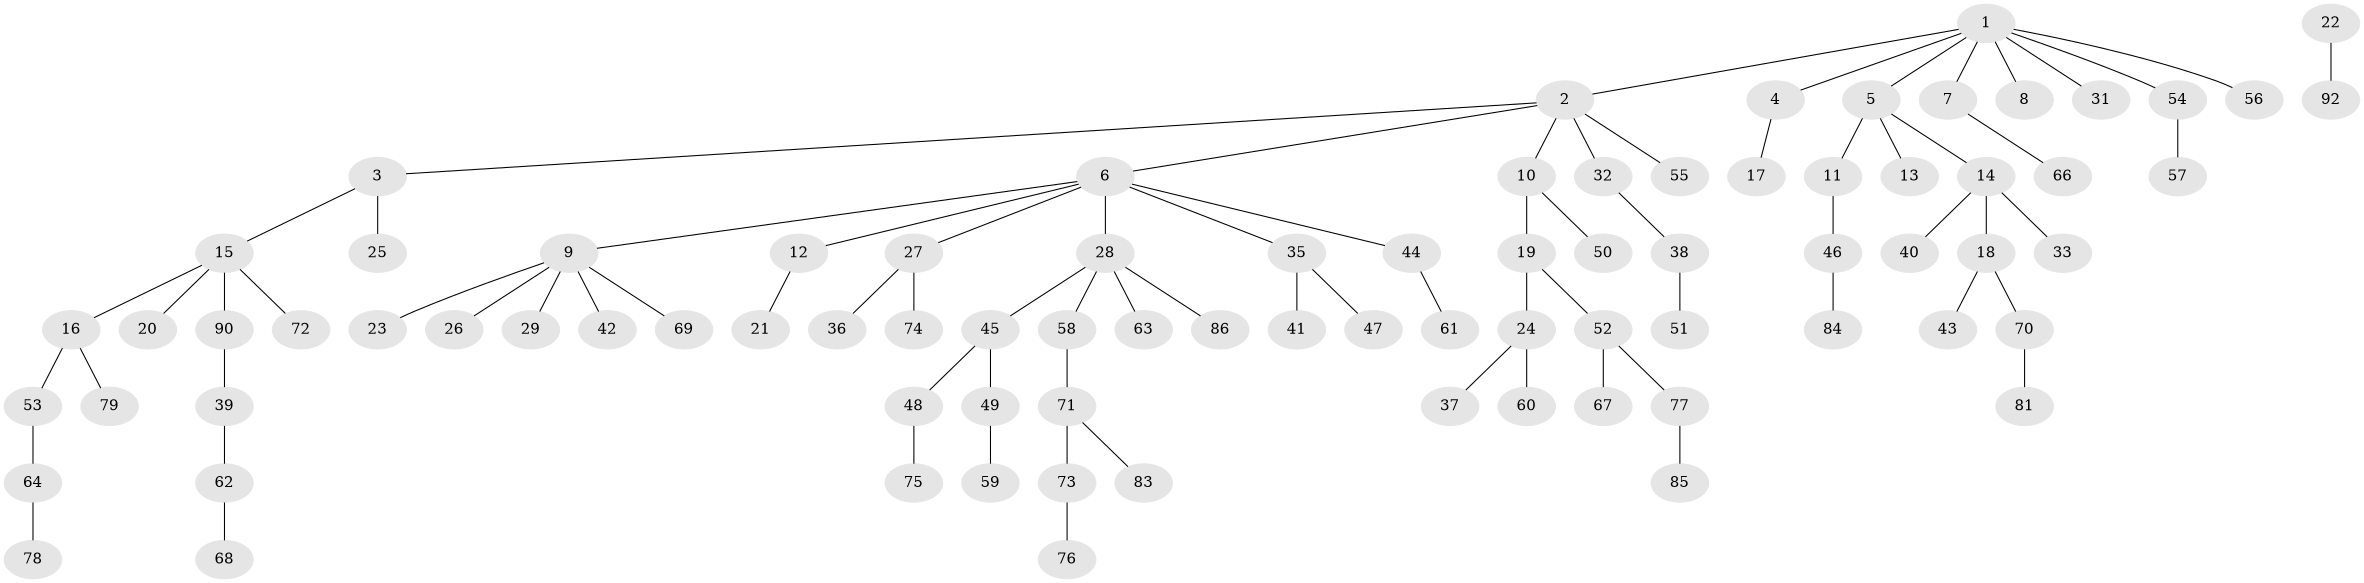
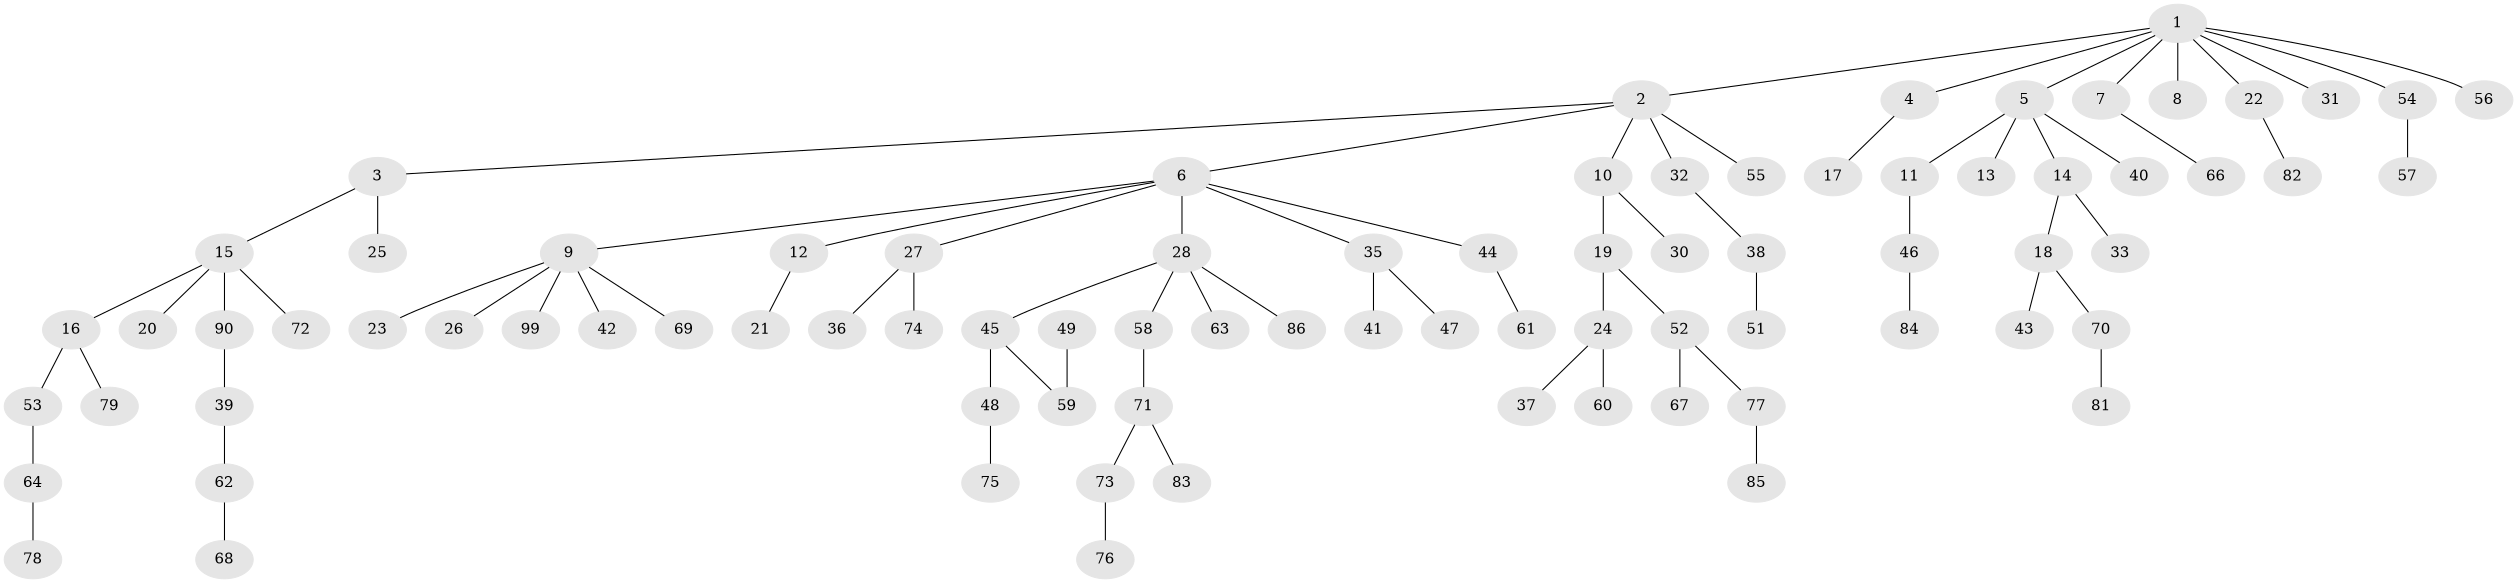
none -> (2216, 62)
(2331, 100) -> (2293, 177)
(1948, 215) -> (2082, 138)
(1603, 253) -> (1680, 253)
(531, 330) -> (531, 330)
(990, 368) -> (1029, 368)
